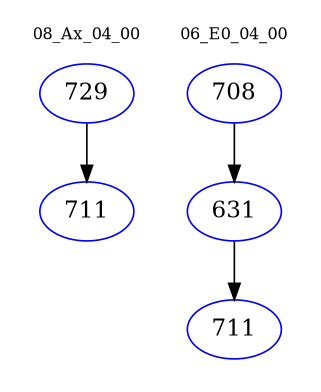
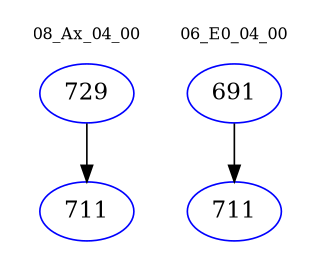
(234, 93) -> none
(234, 211) -> (234, 93)
